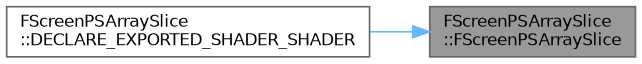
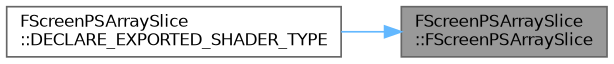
(188, 32) -> (174, 32)
